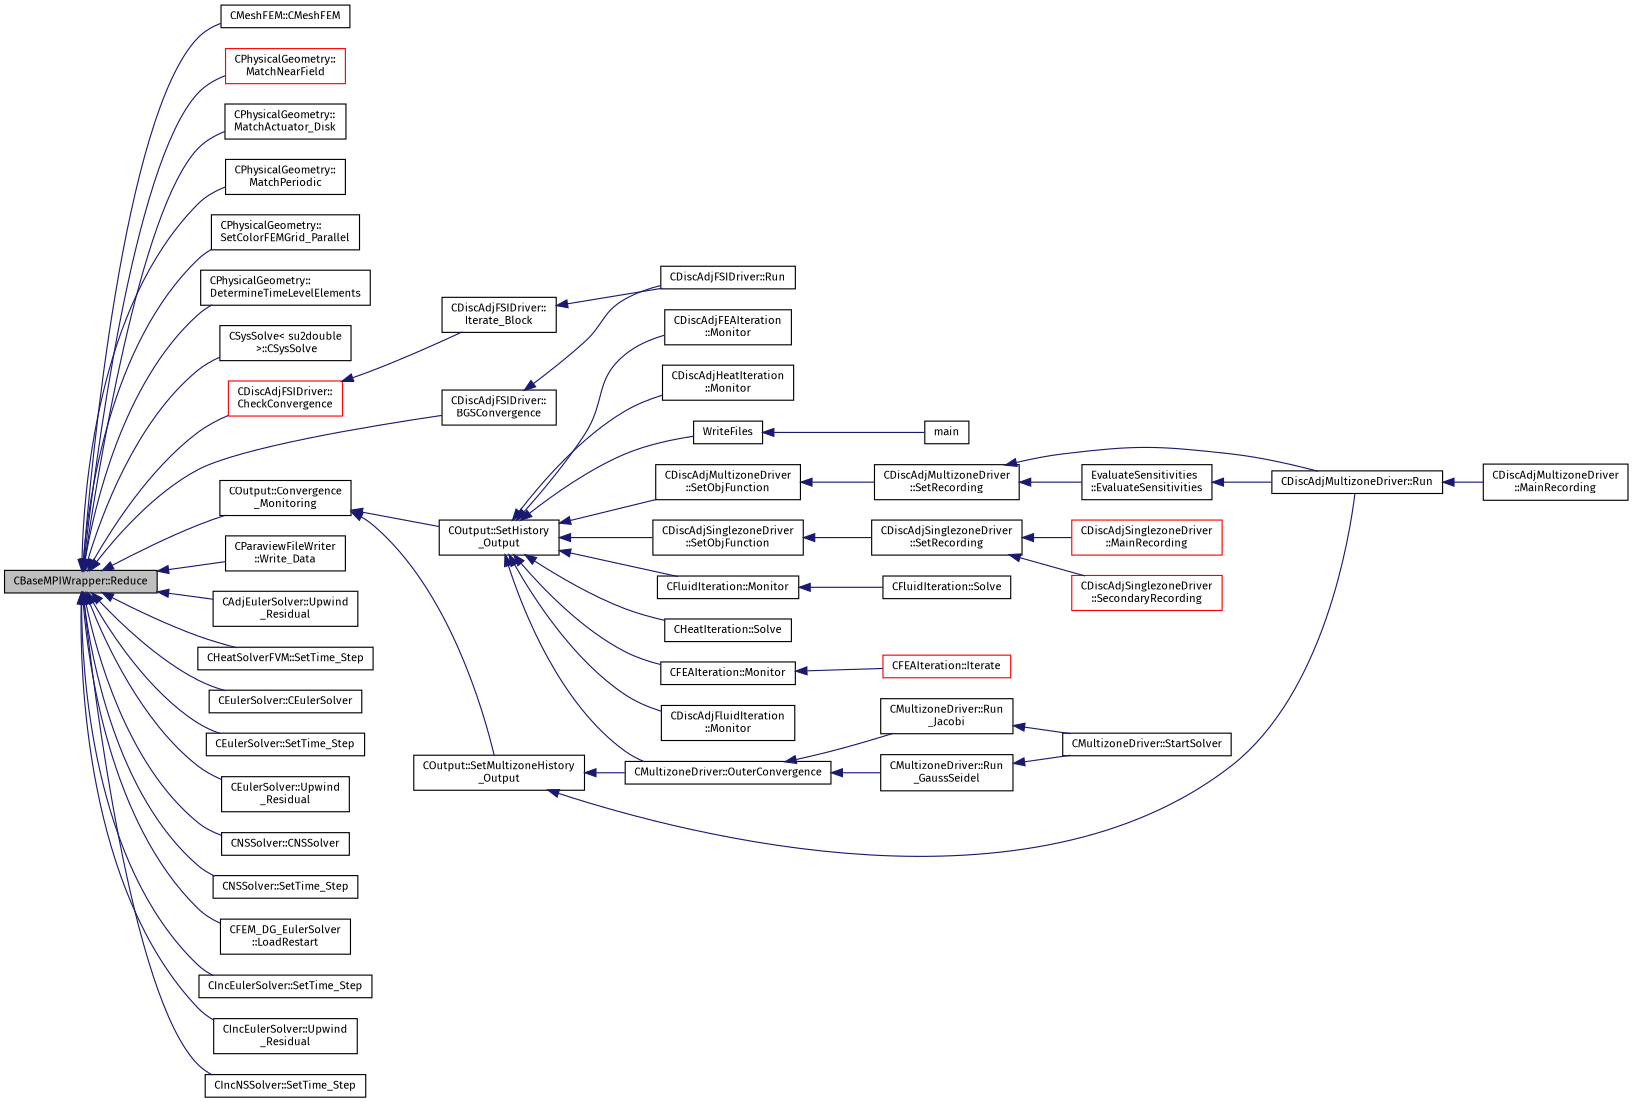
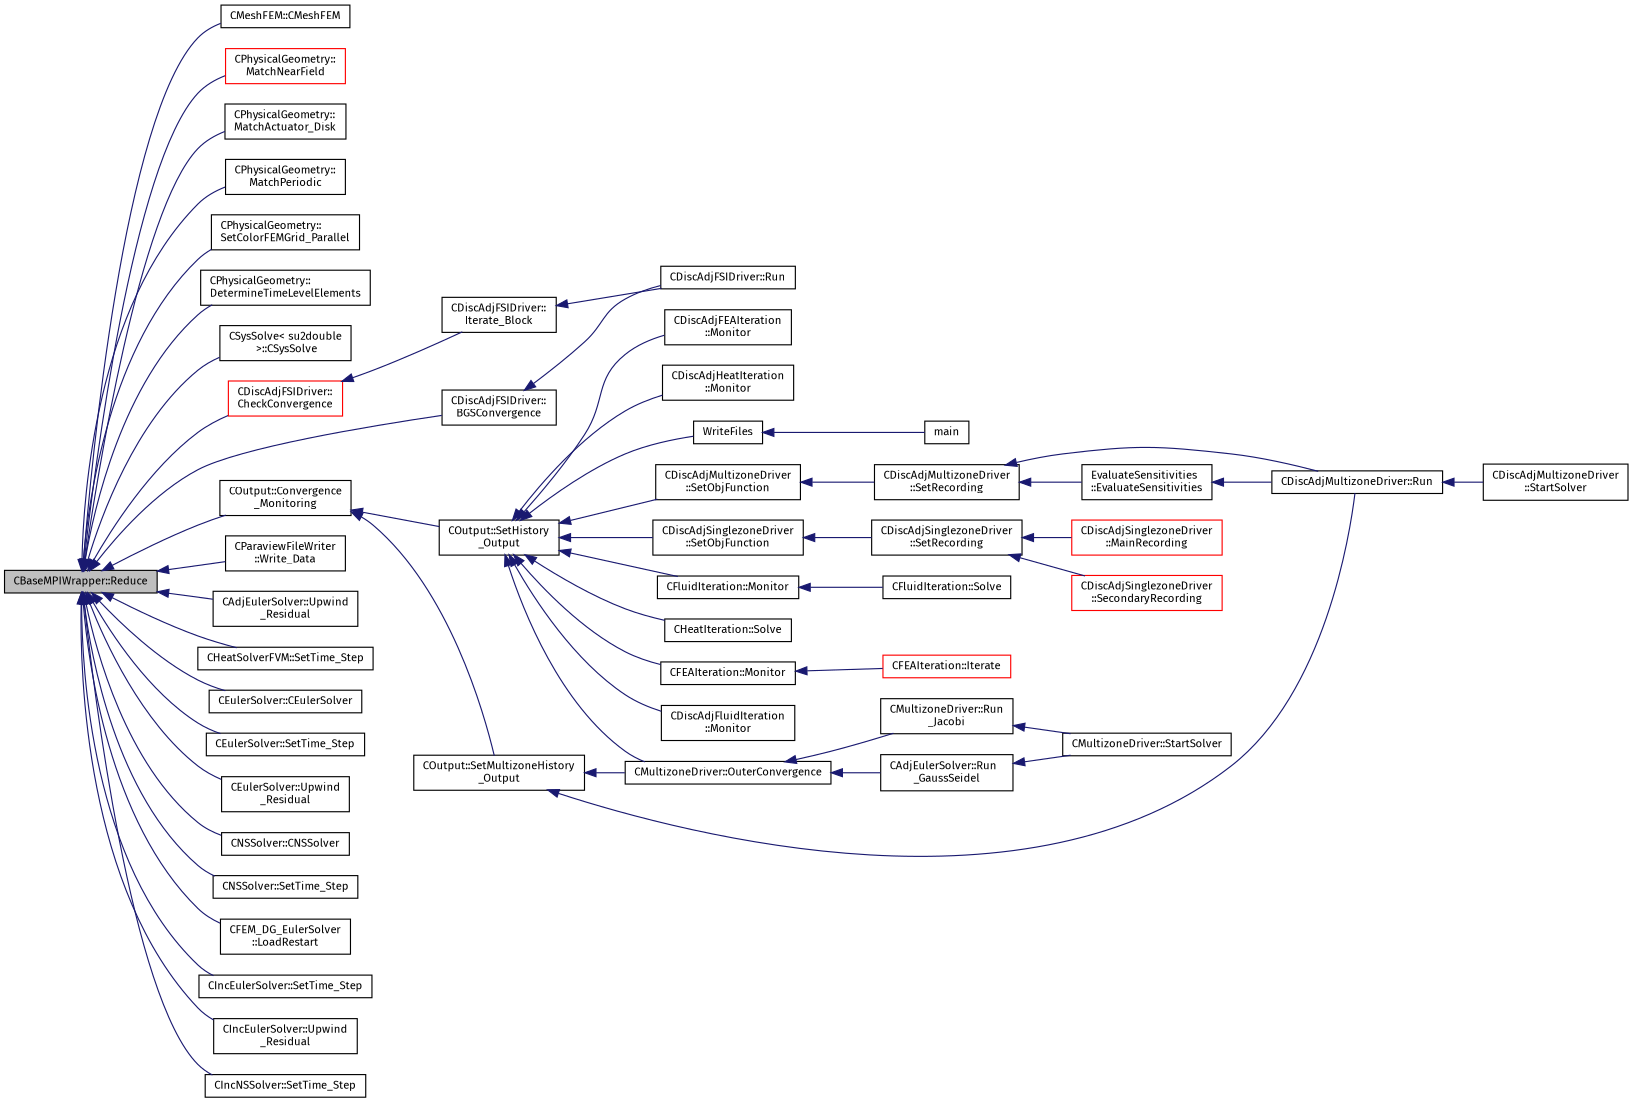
(1556, 482) -> (1556, 482)
(947, 773) -> (947, 773)
